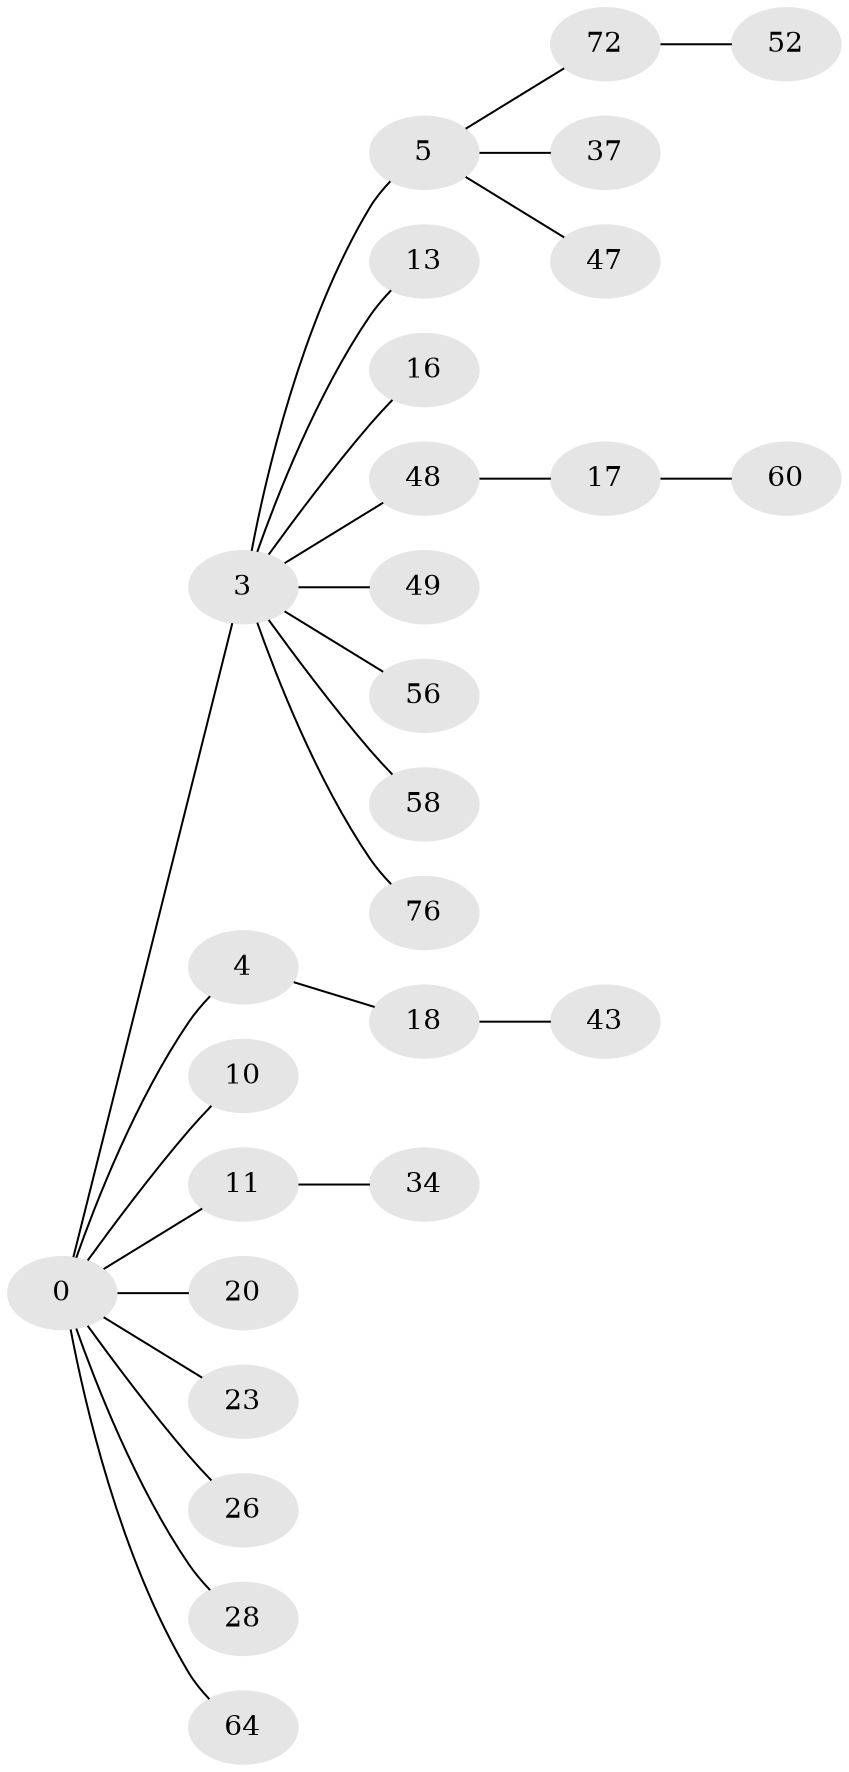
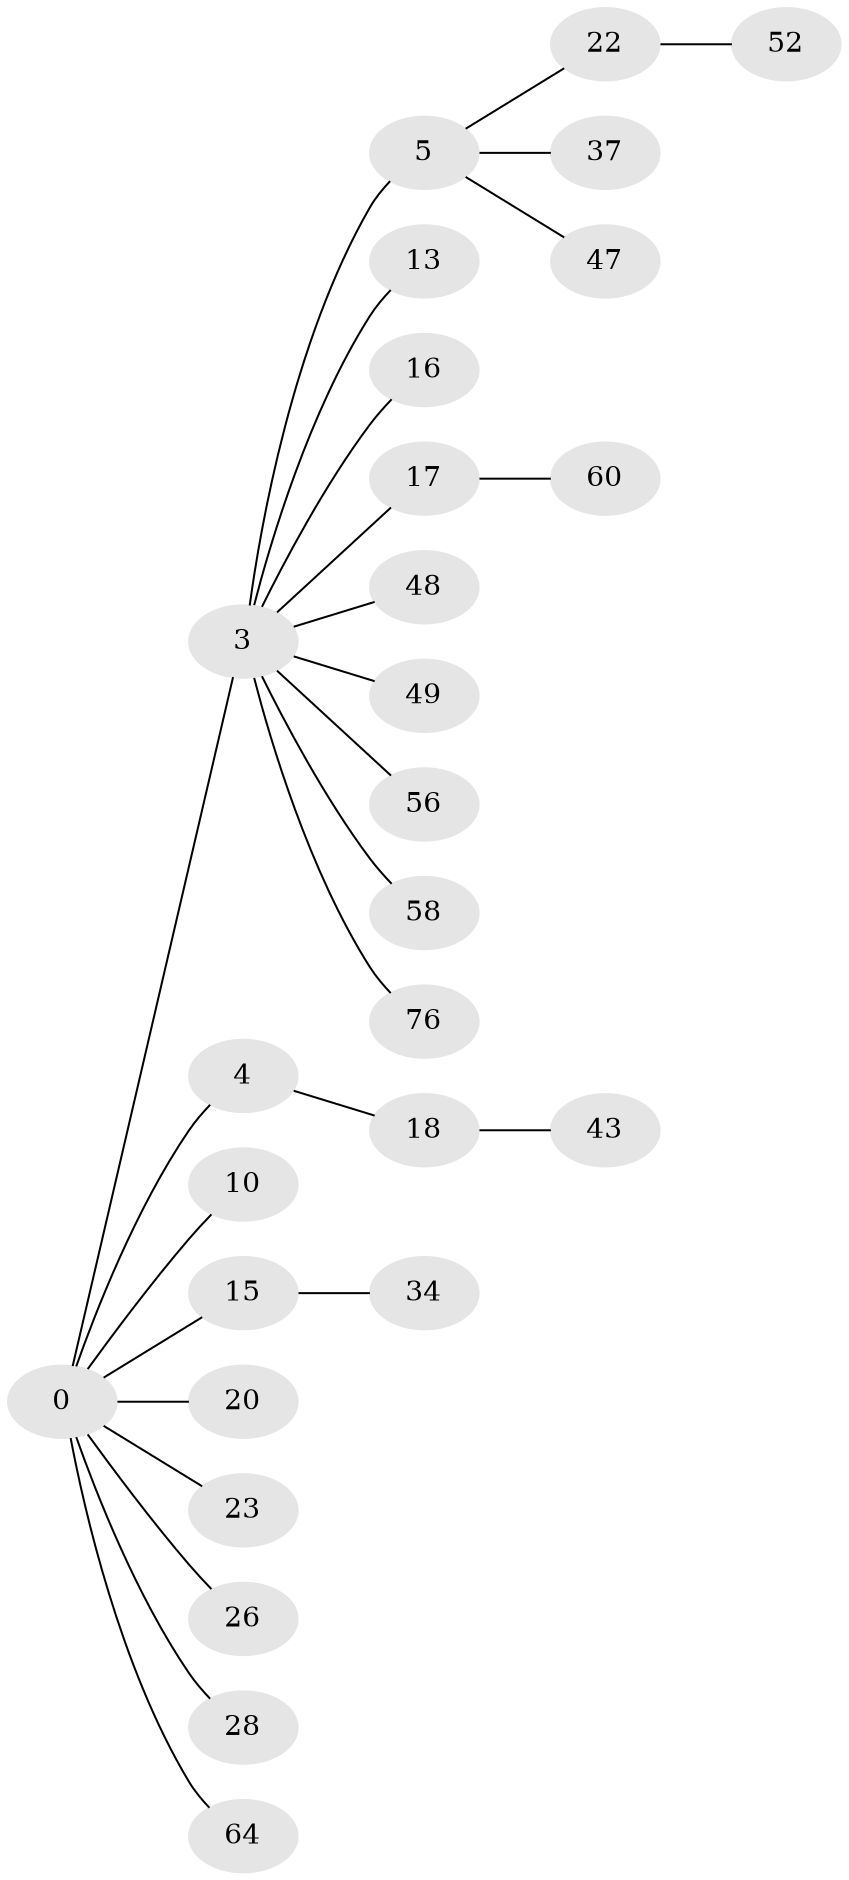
(605, 44) -> (605, 44)
(515, 479) -> (334, 560)
(243, 1185) -> (243, 1293)
